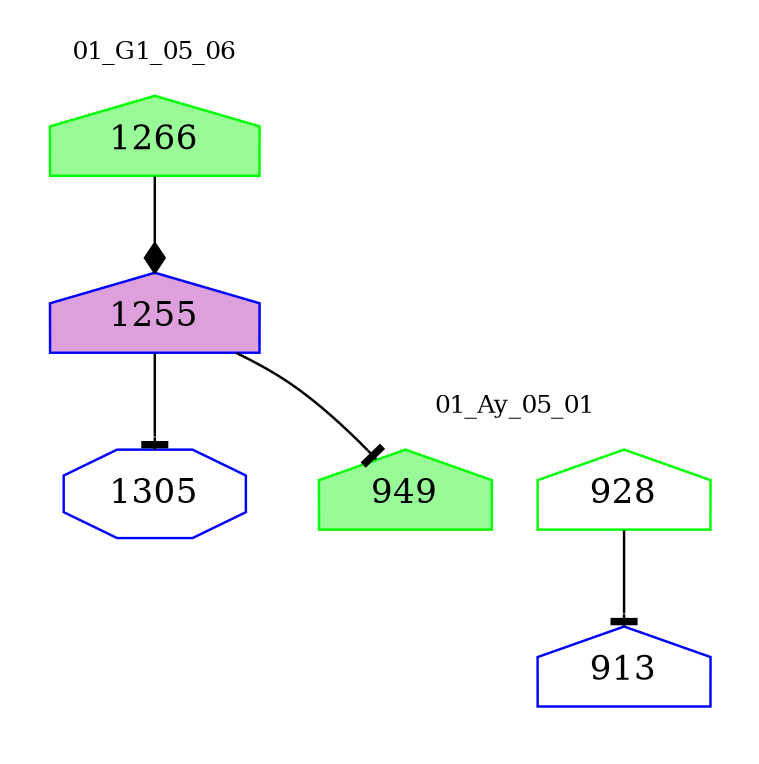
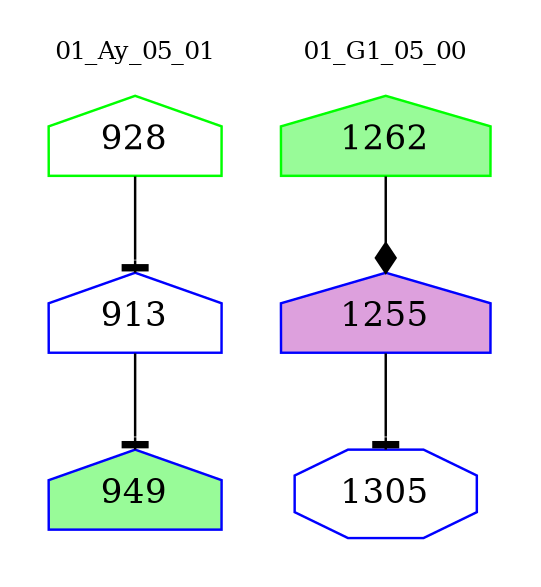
(155, 53) -> (386, 53)
(155, 140) -> (386, 140)
(316, 403) -> (135, 395)
(405, 494) -> (135, 494)
